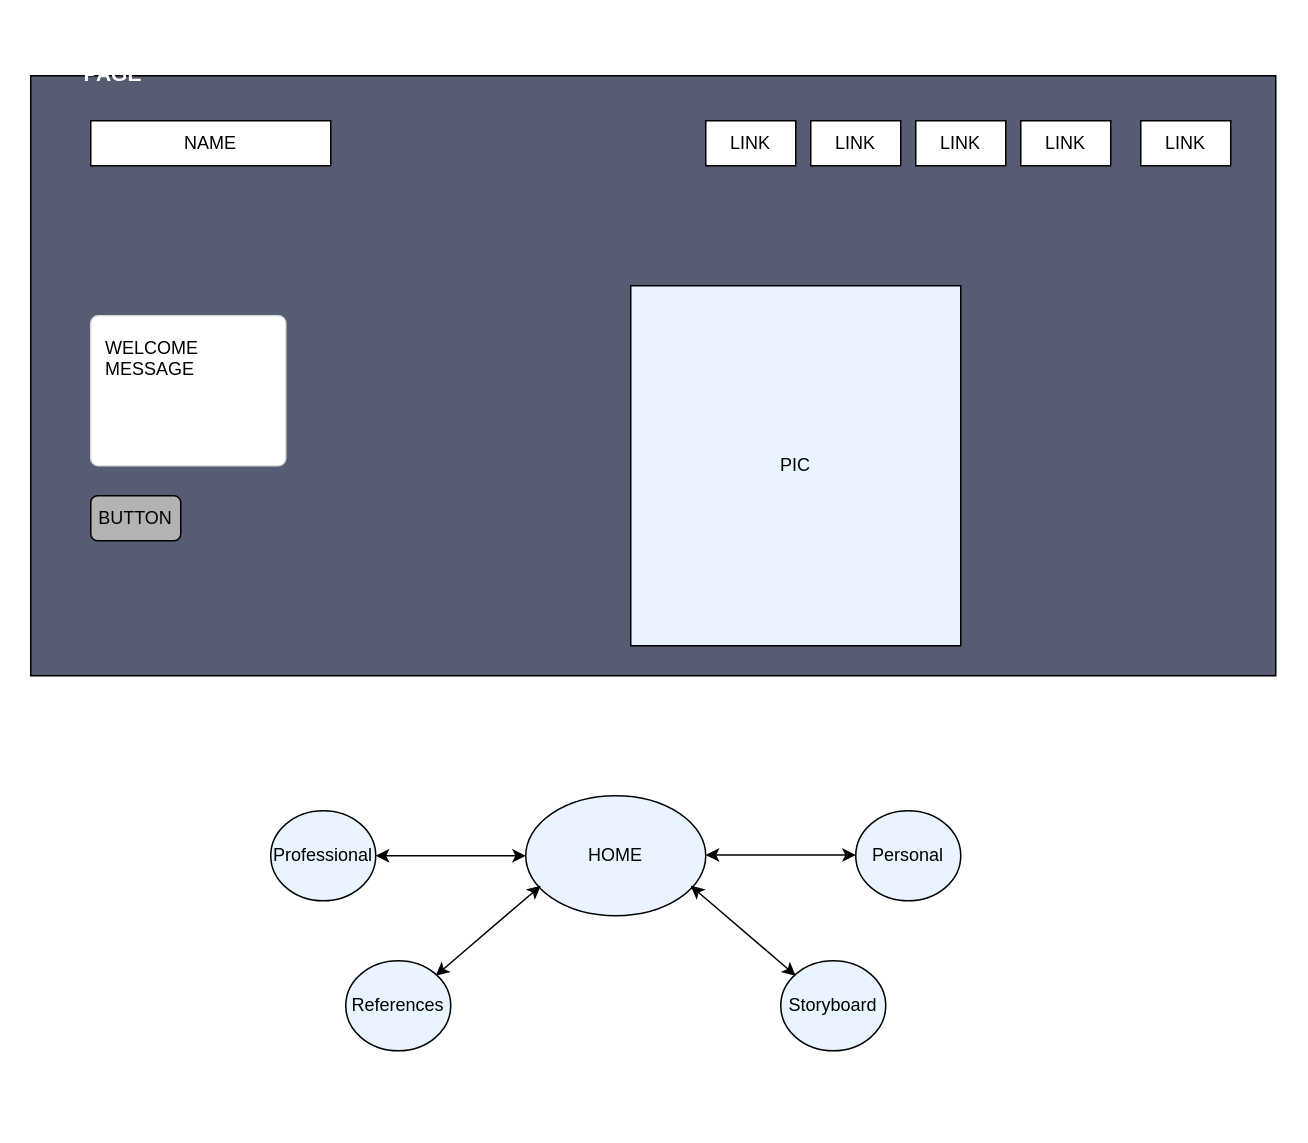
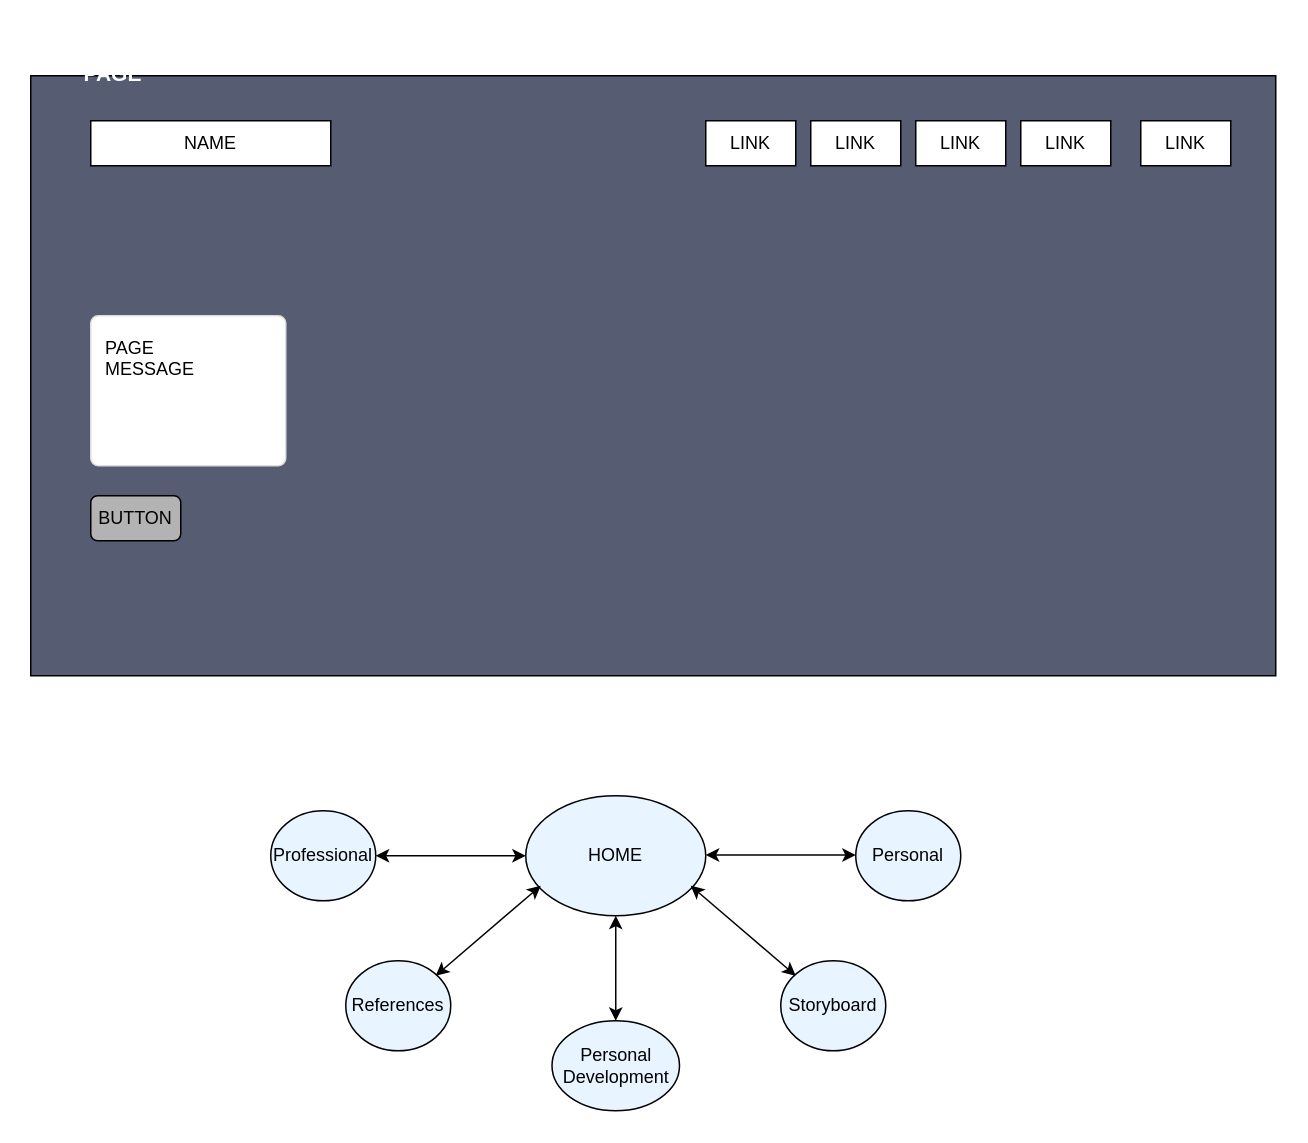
(141, 360) -> (141, 360)
(796, 466) -> none
none -> (616, 969)
none -> (616, 1066)
